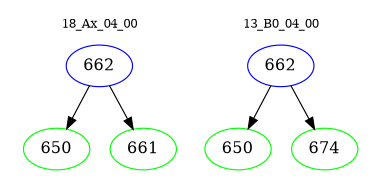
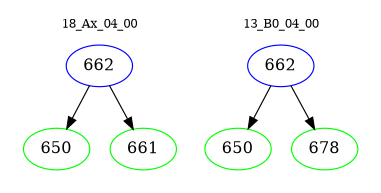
(325, 149) -> (325, 149)
